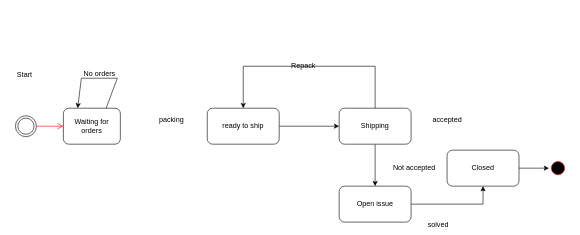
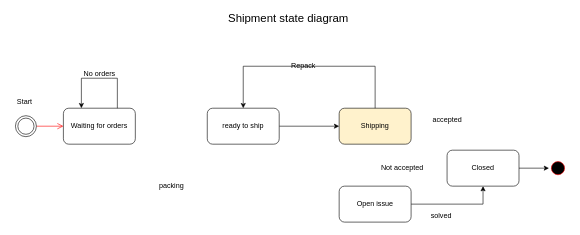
none -> (288, 18)
(24, 75) -> (24, 102)
(171, 120) -> (171, 186)
(92, 126) -> (99, 126)
(375, 126) -> (375, 126)
(414, 168) -> (402, 168)
(375, 180) -> none
(438, 225) -> (441, 216)
